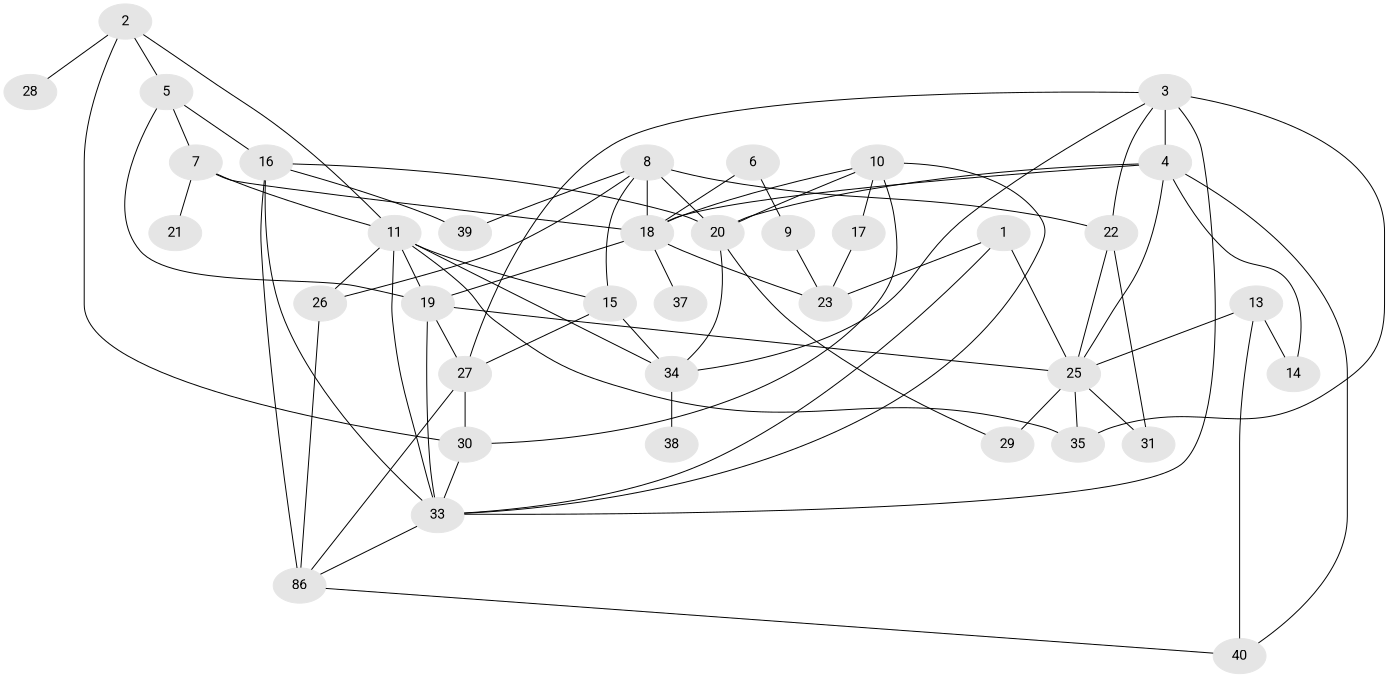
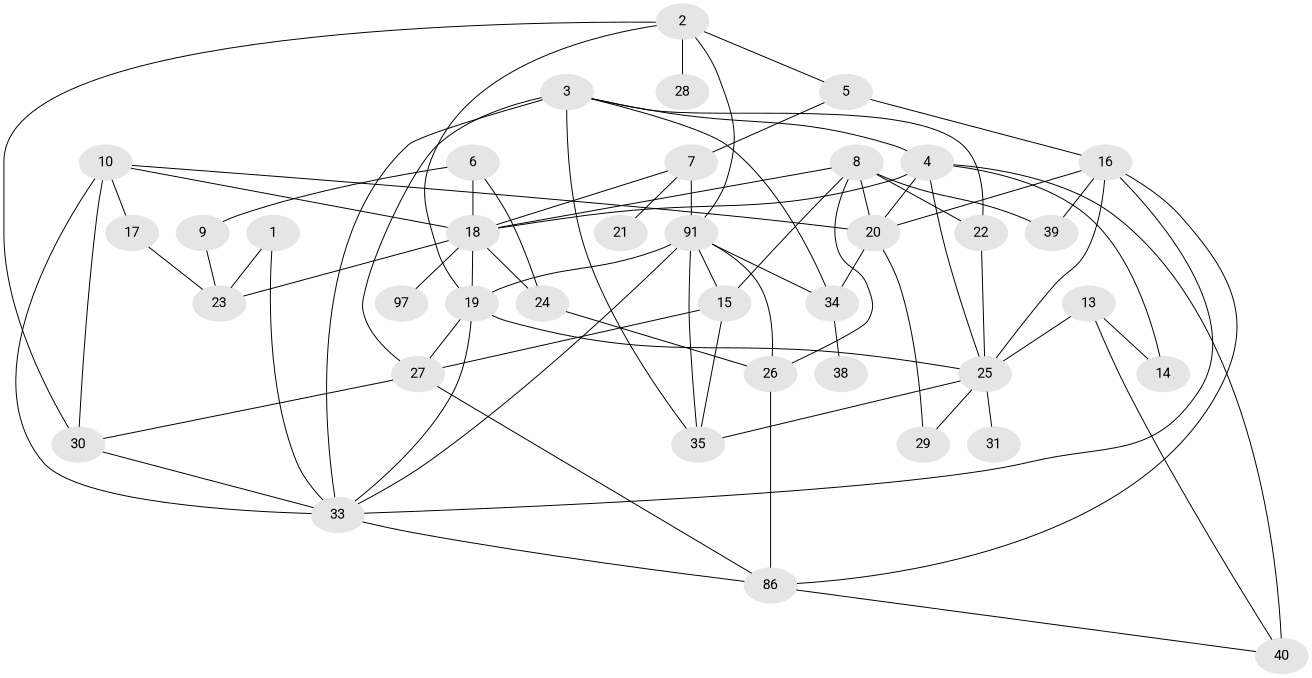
(395, 233) -> (691, 233)
(194, 273) -> (470, 104)
(1039, 303) -> (1064, 275)
none -> (542, 304)
(681, 304) -> (401, 304)
(641, 339) -> (711, 374)
(1130, 339) -> none
